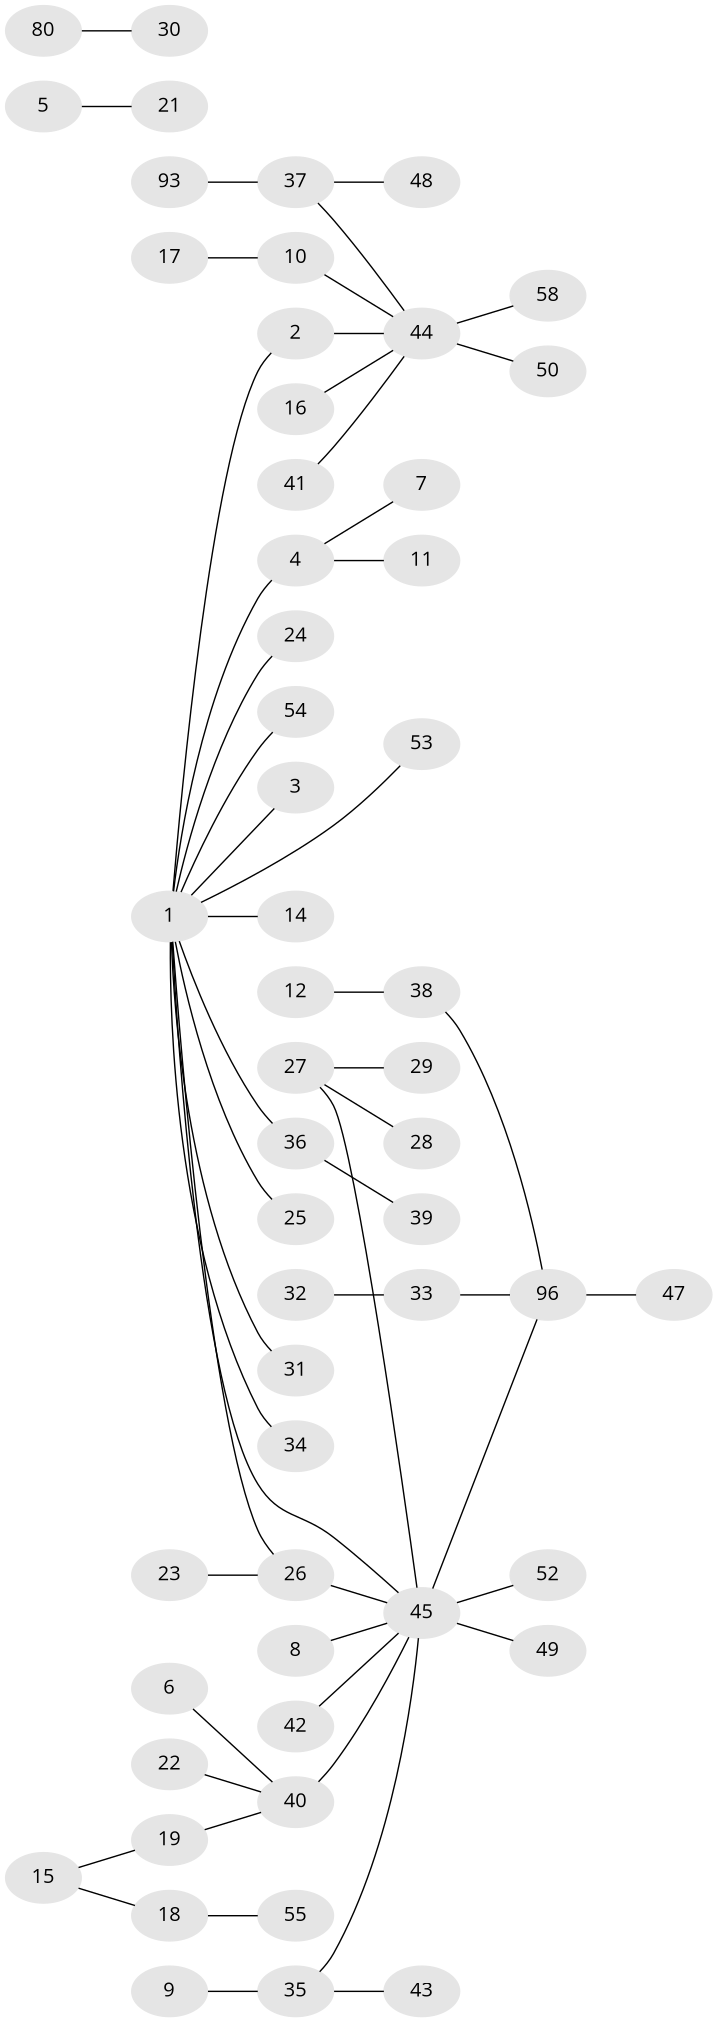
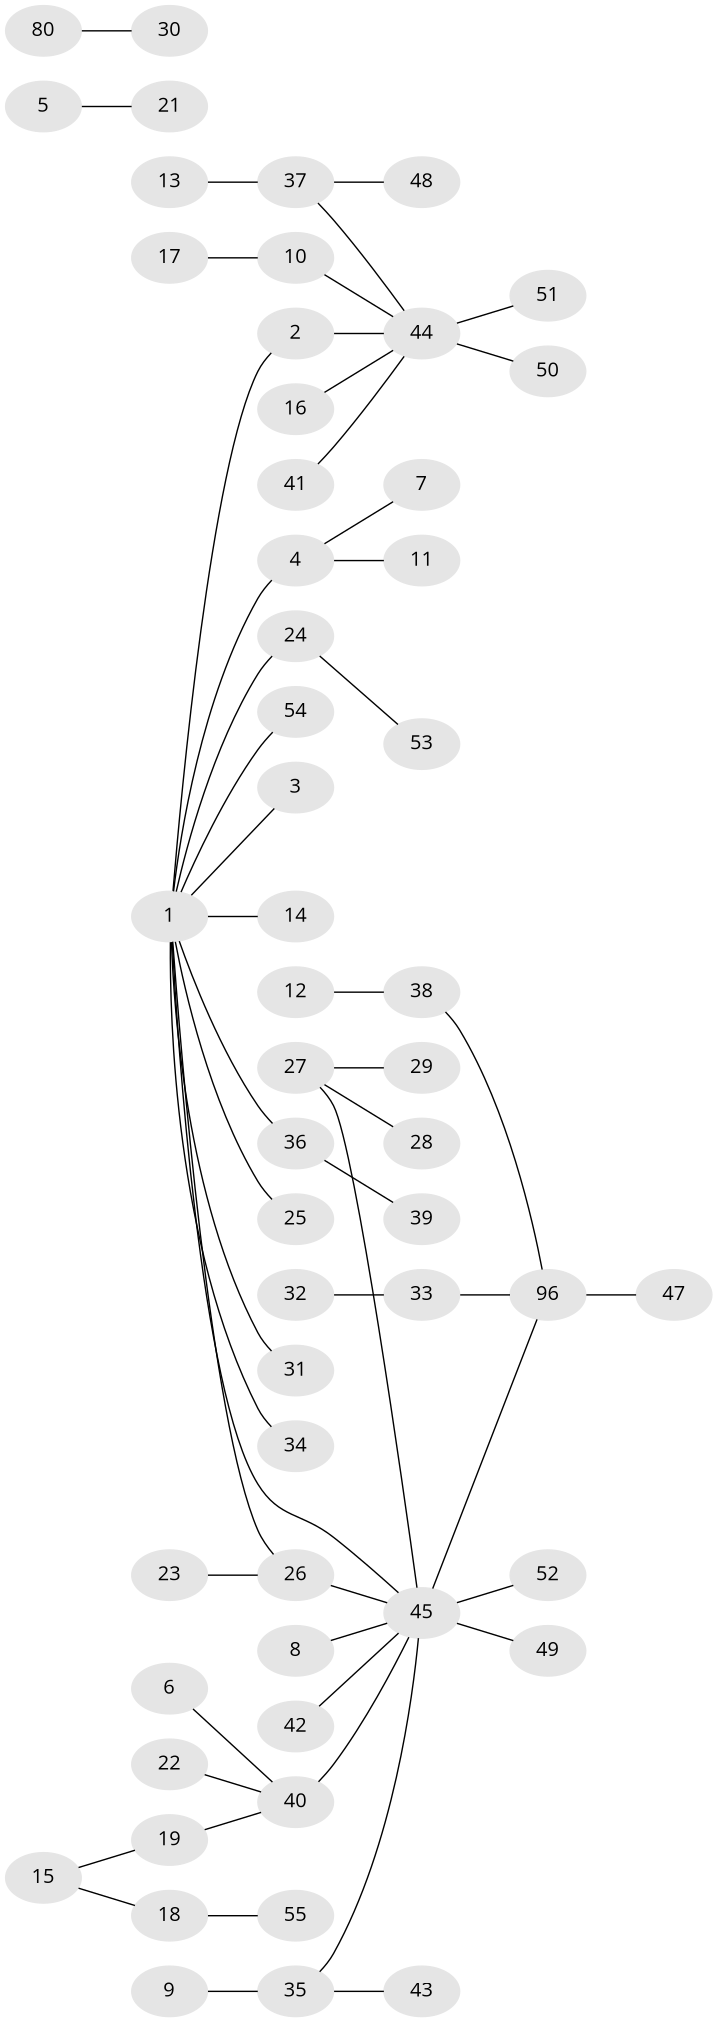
(170, 182) -> (170, 182)
(548, 296) -> (548, 296)
(307, 843) -> (359, 690)
